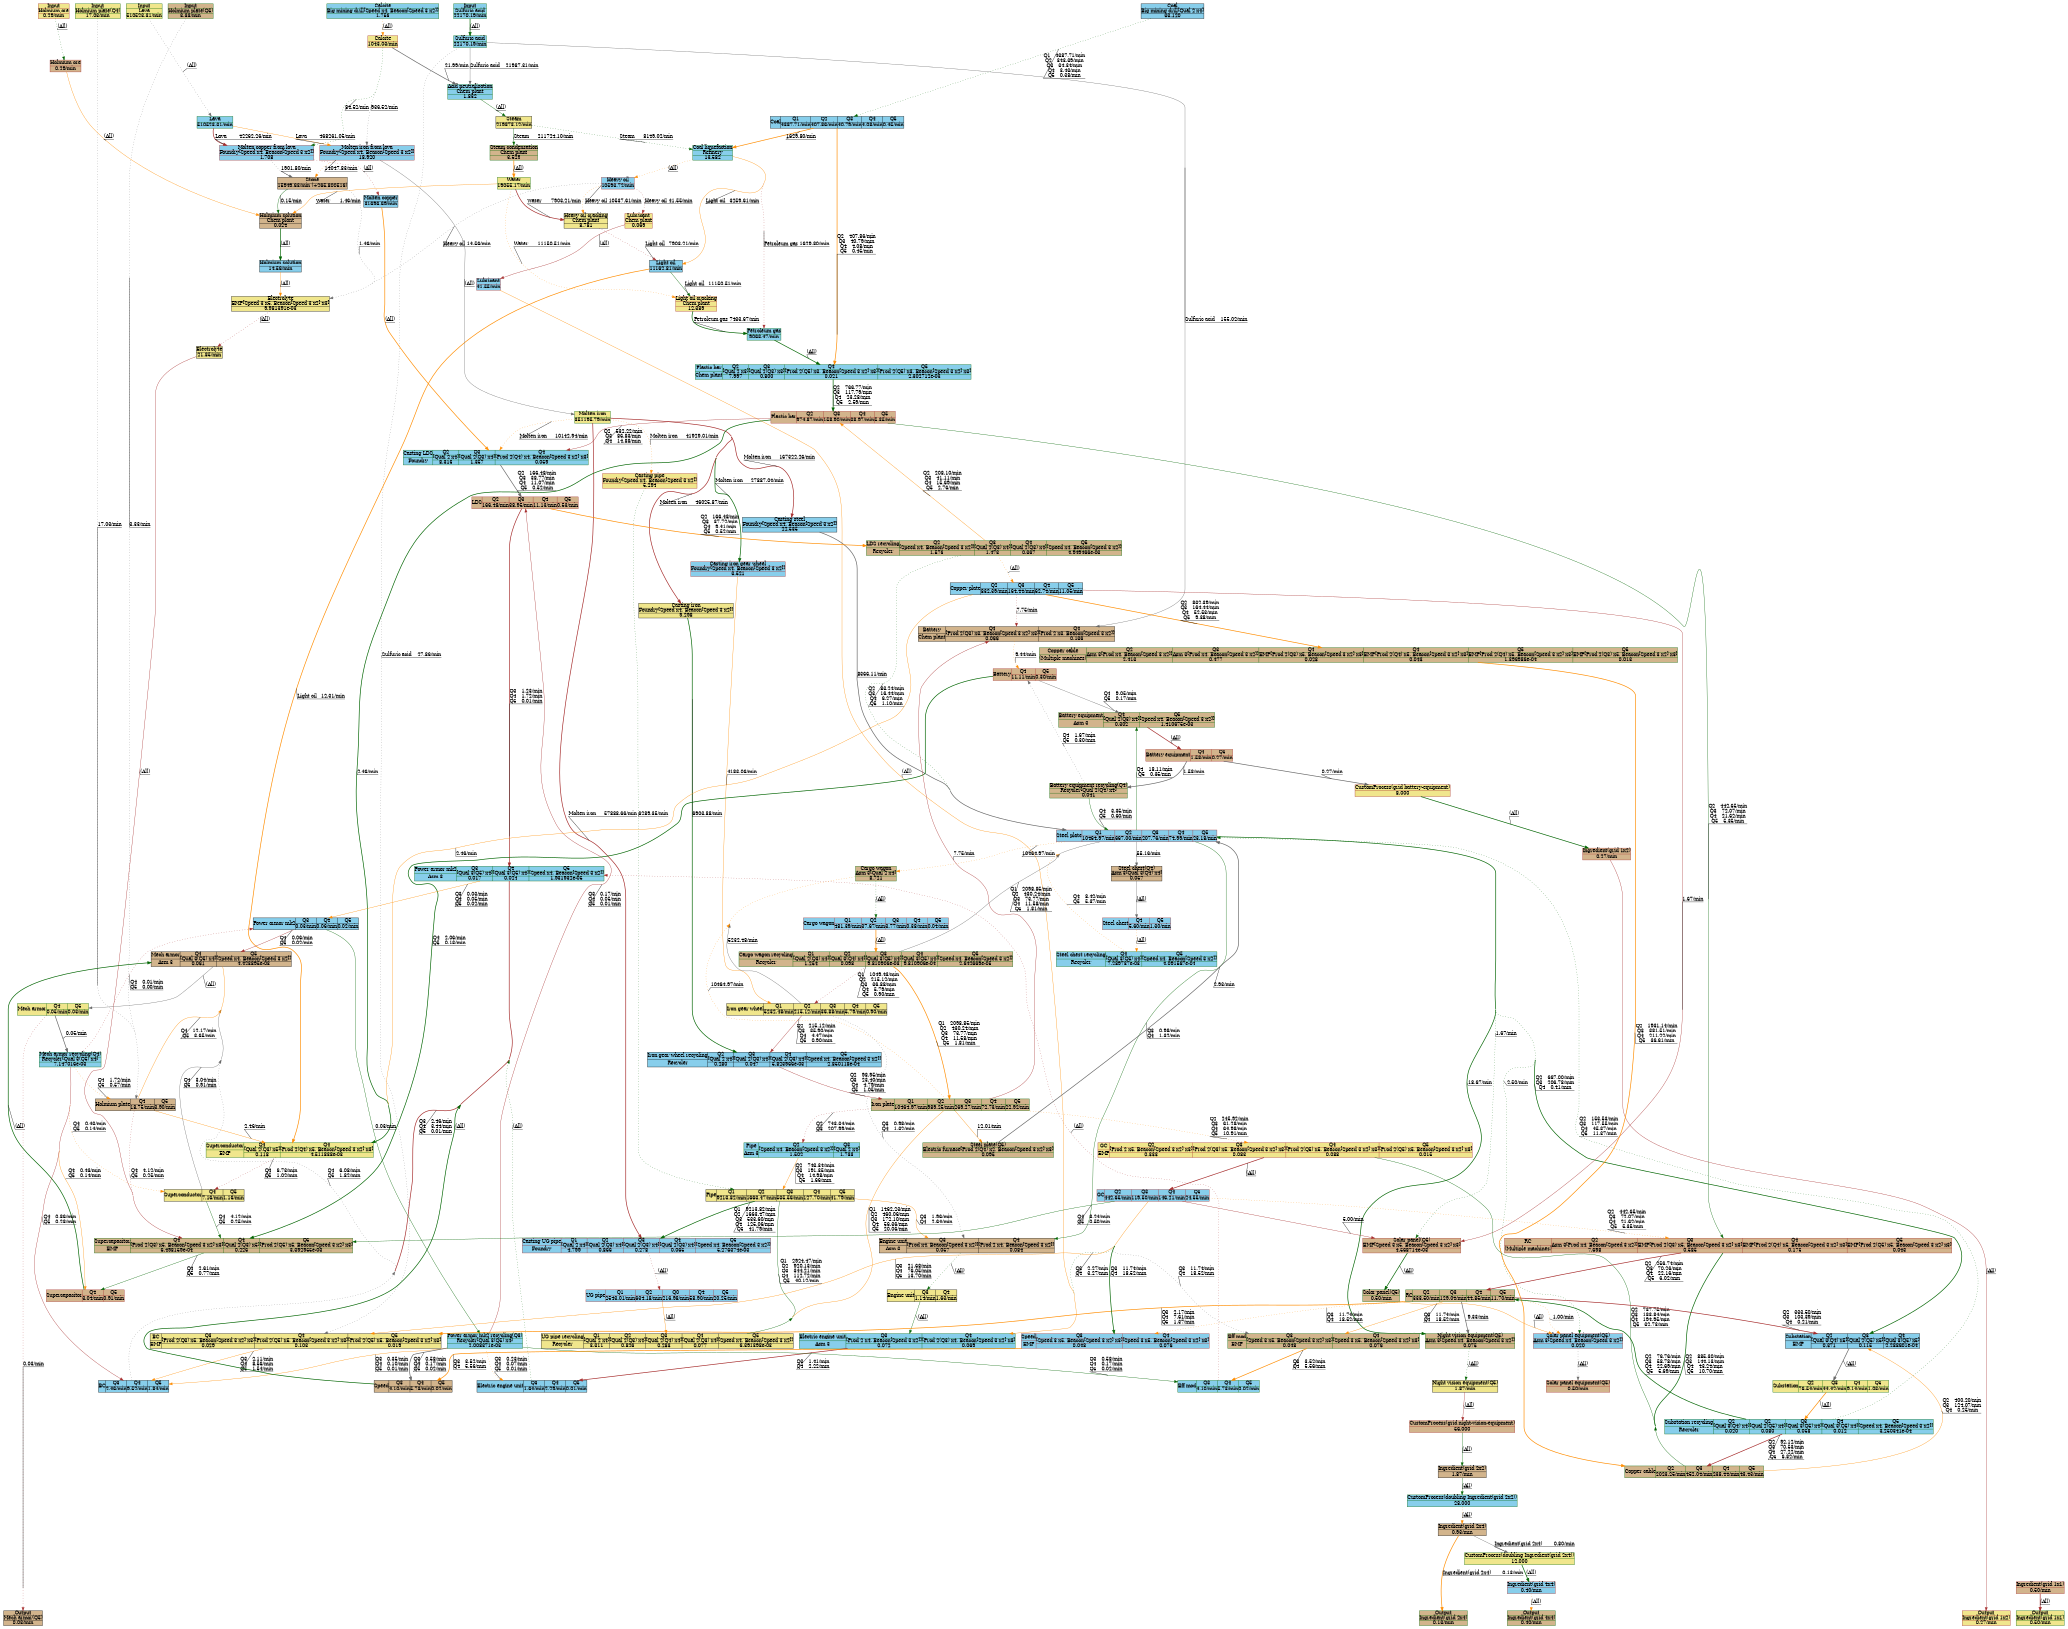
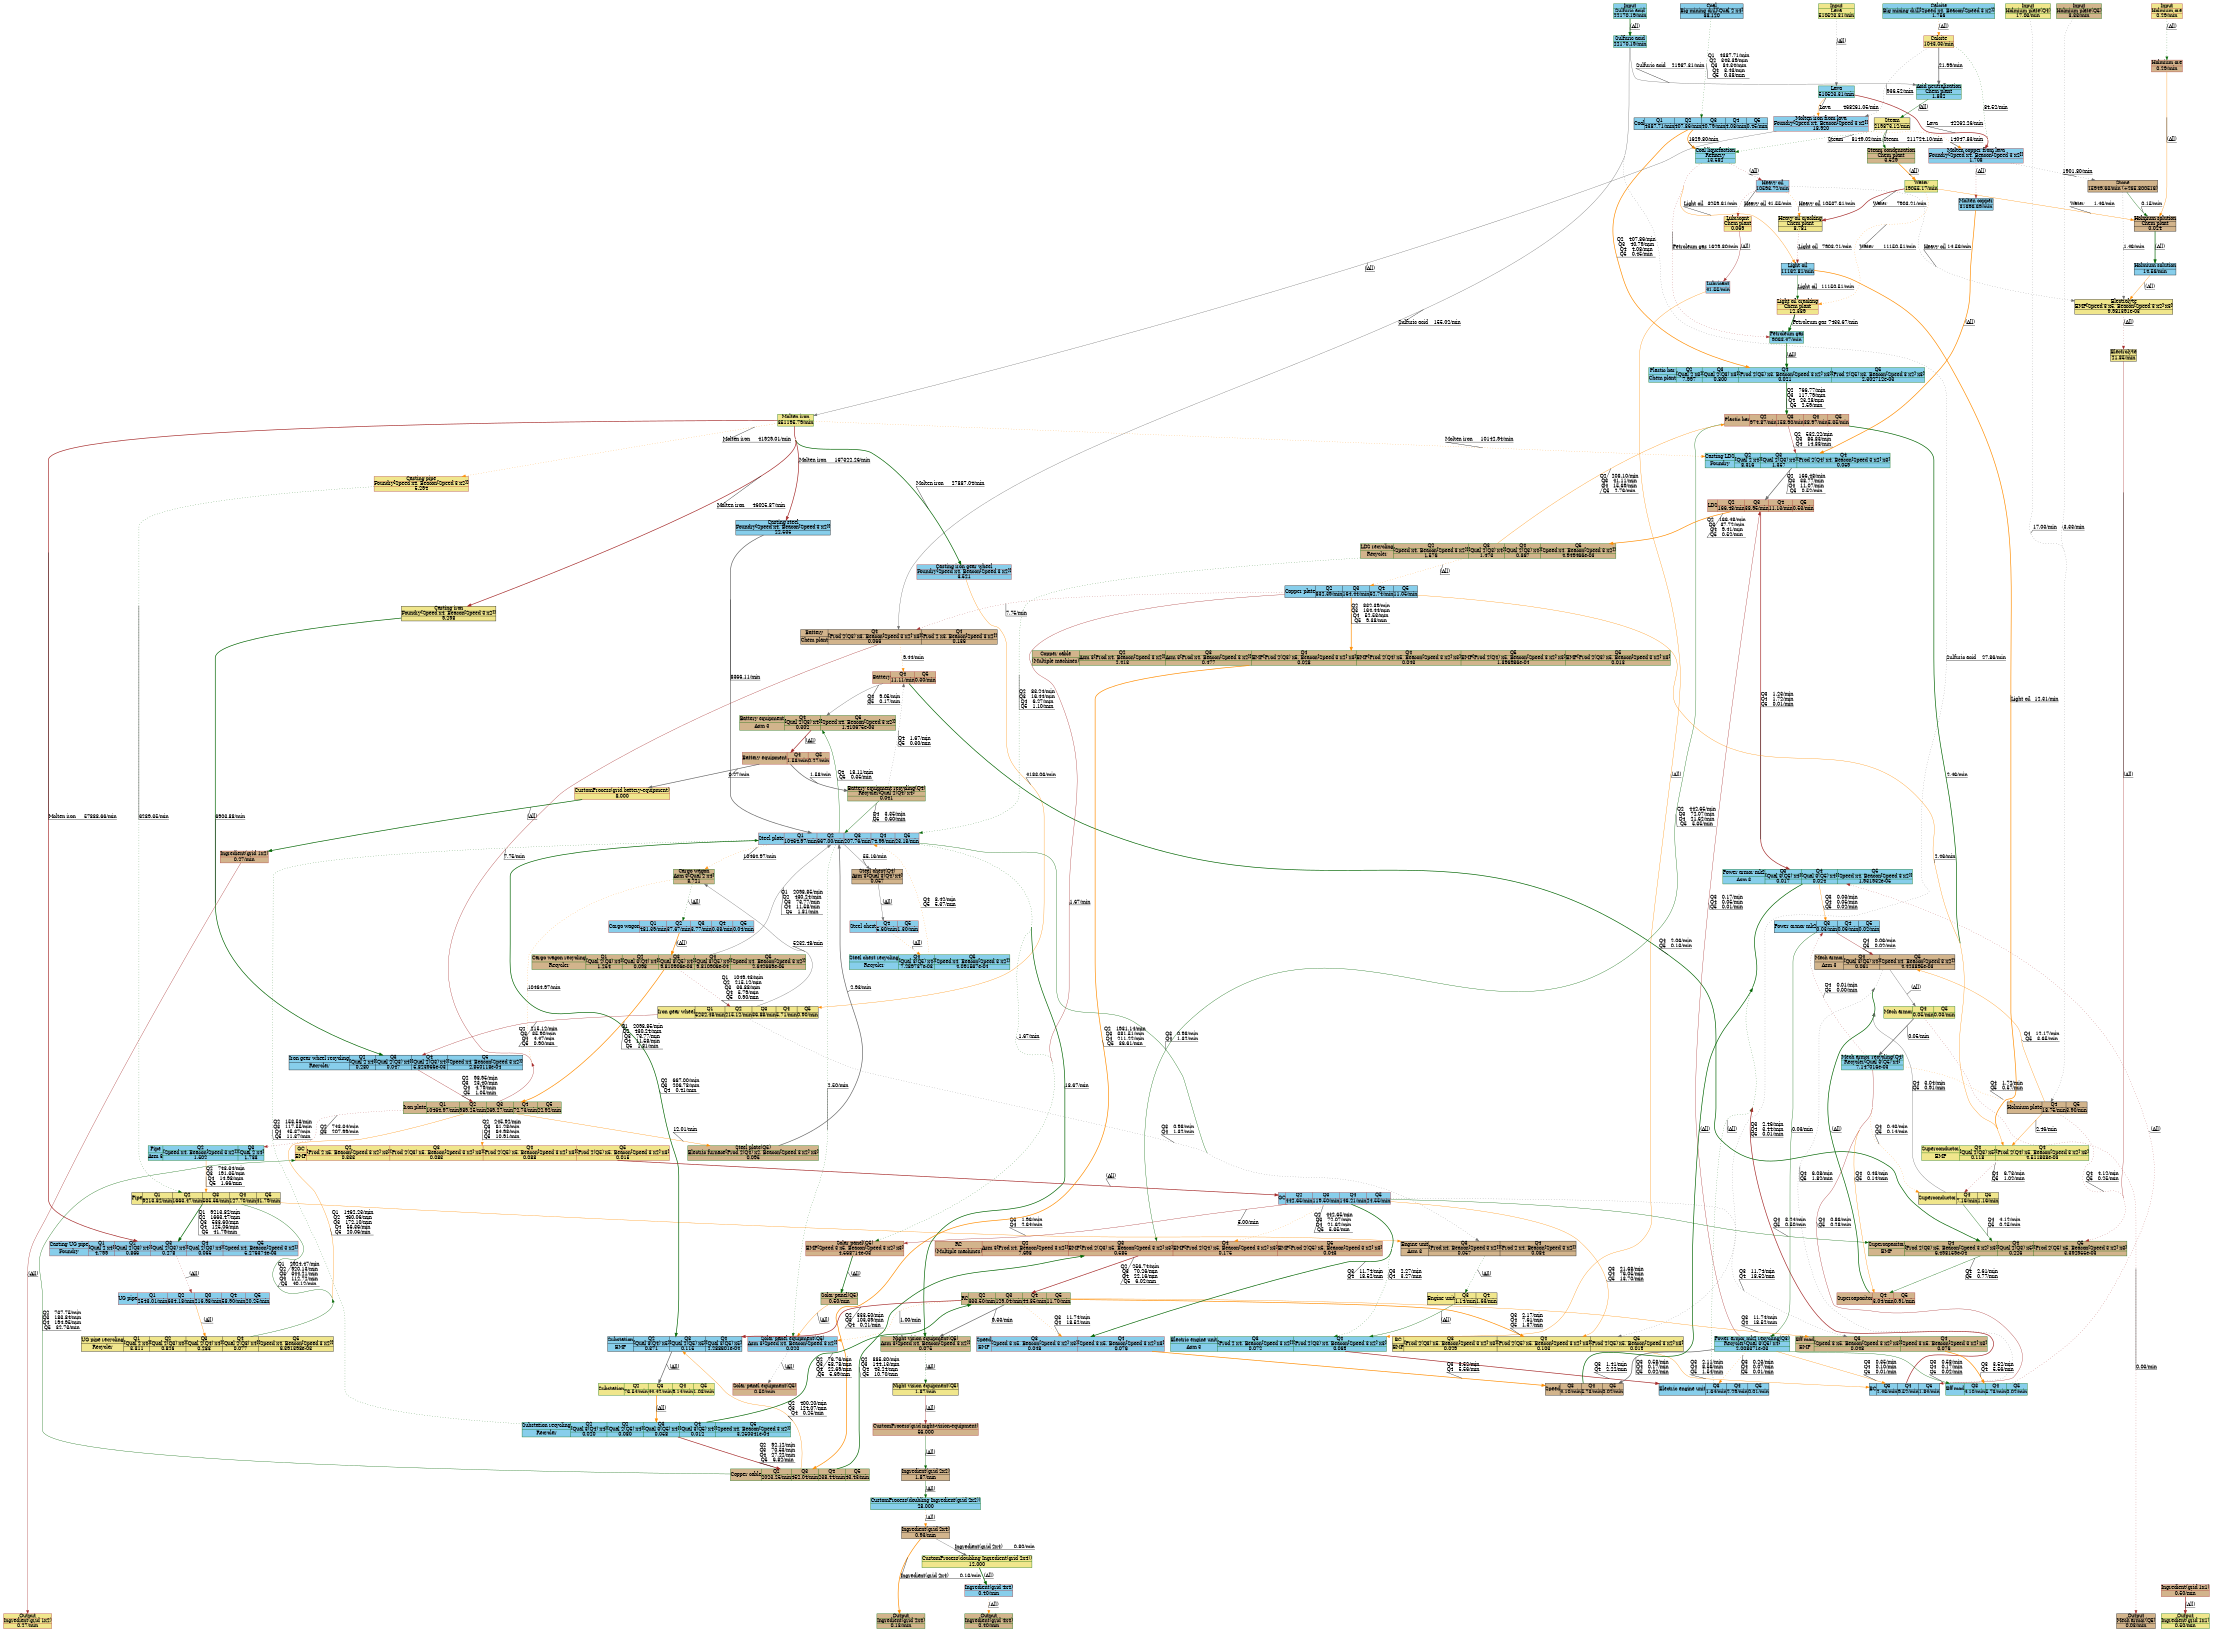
(325, 166) -> (1915, 132)
(665, 168) -> (1744, 171)
(855, 1012) -> (787, 1015)
